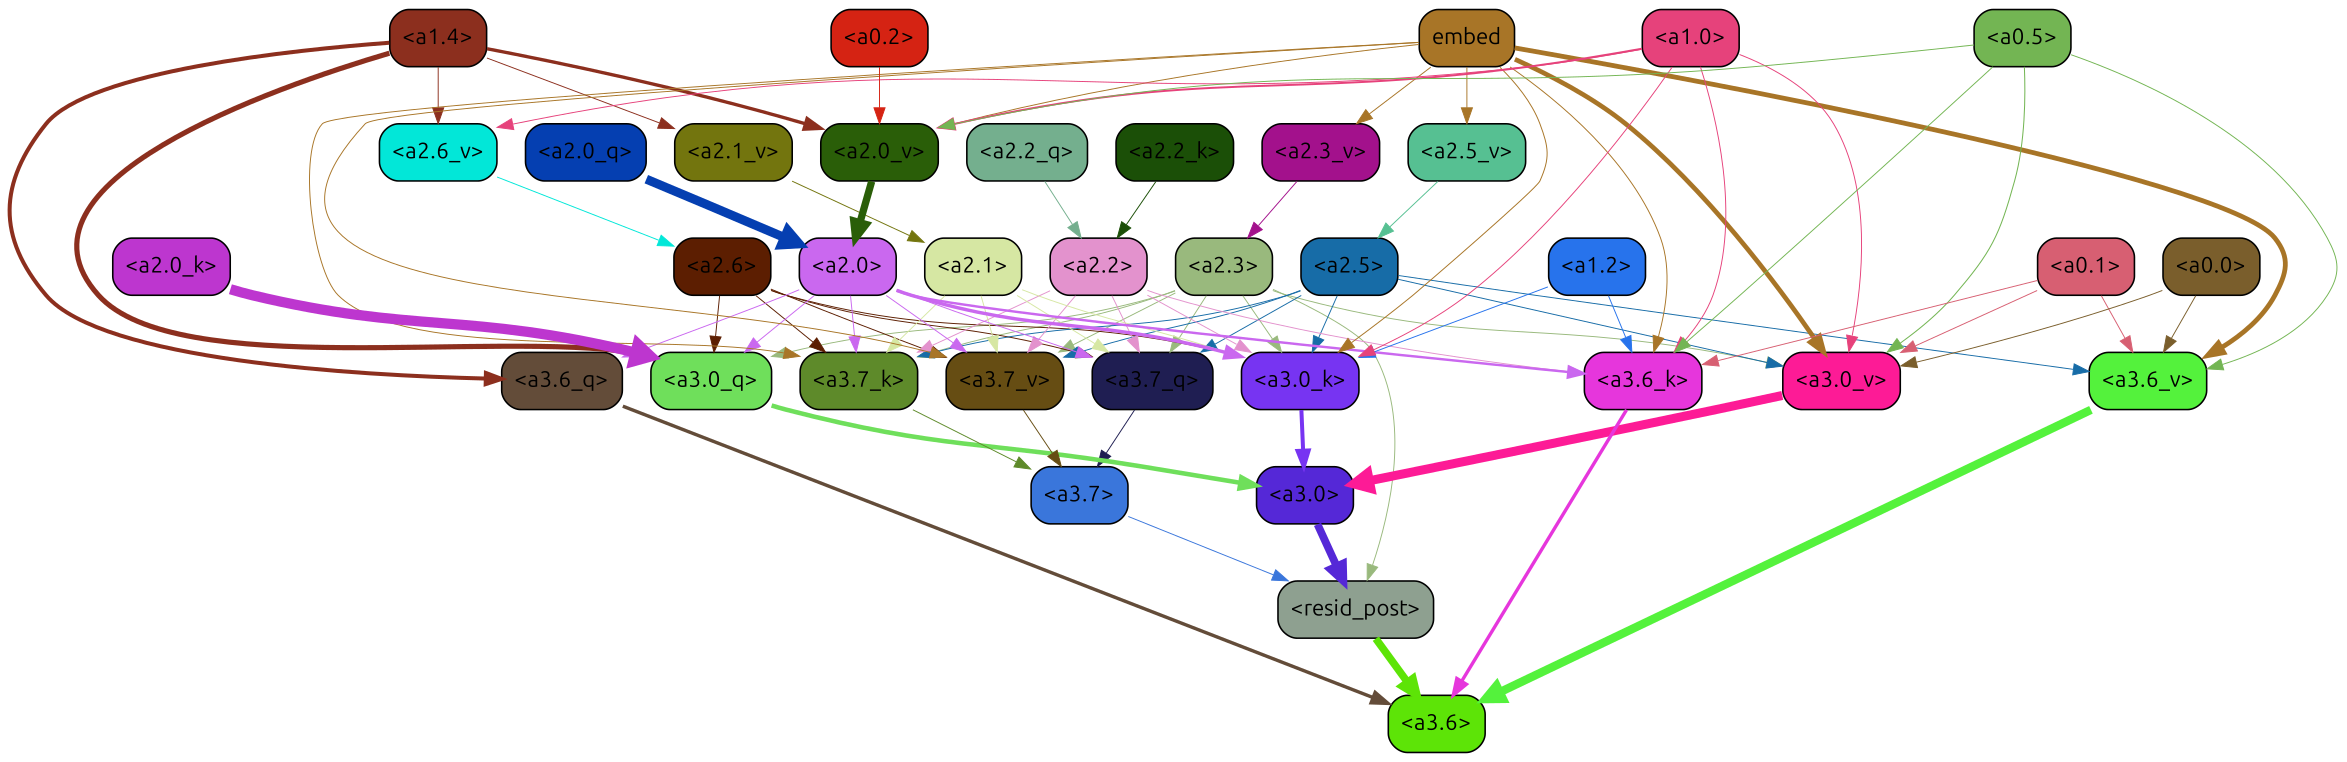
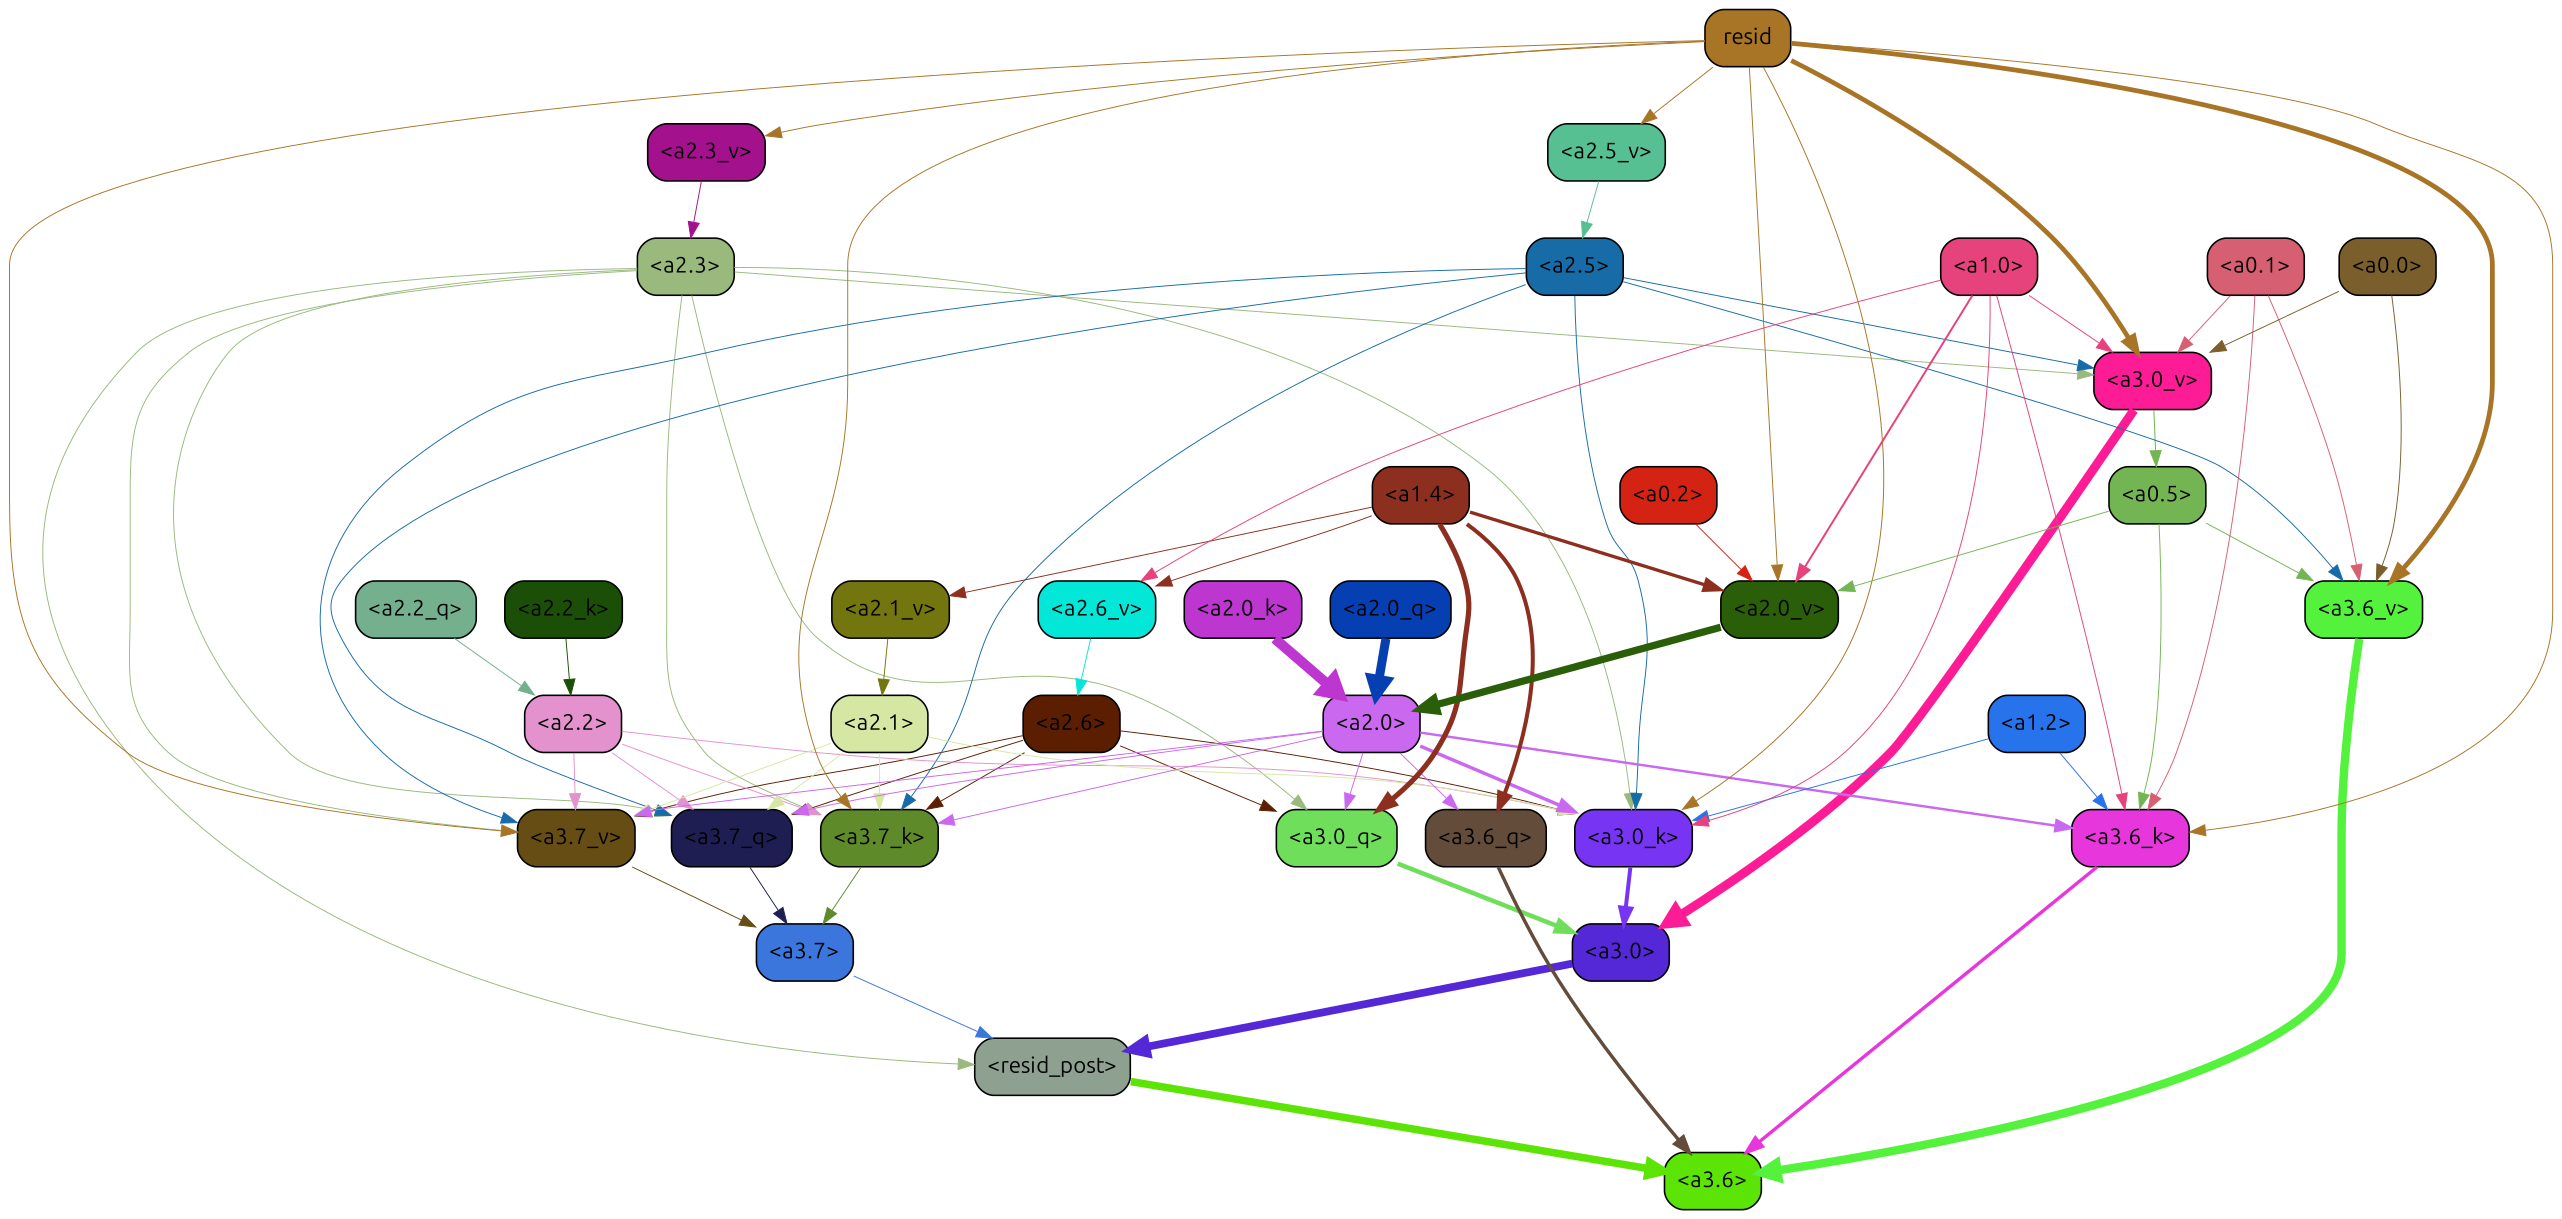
(1467, 38) -> (1748, 38)
(2001, 223) -> (2155, 429)
(453, 324) -> (1301, 662)
(1335, 336) -> none
